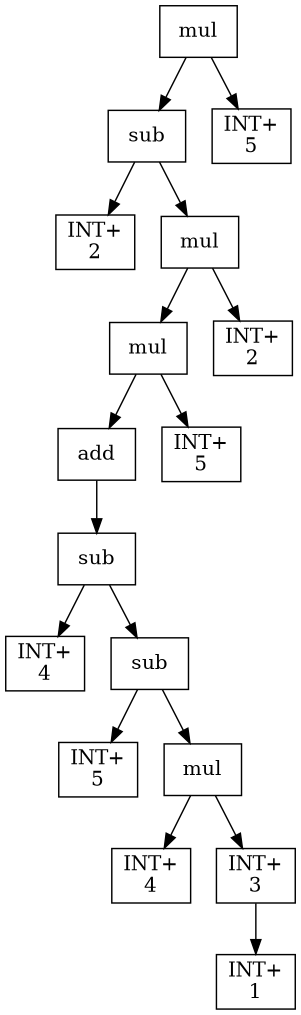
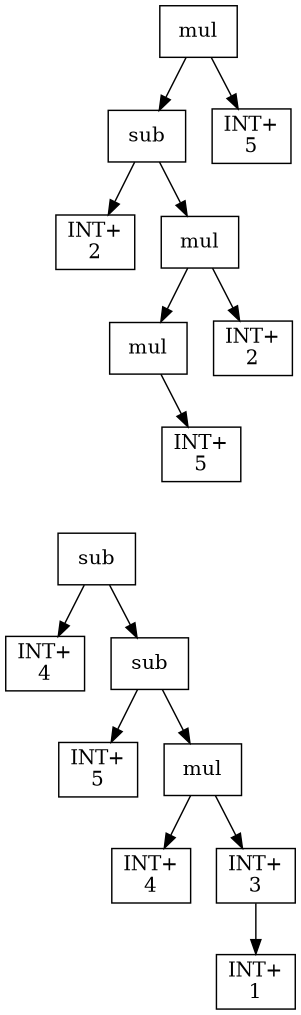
(97, 454) -> none
